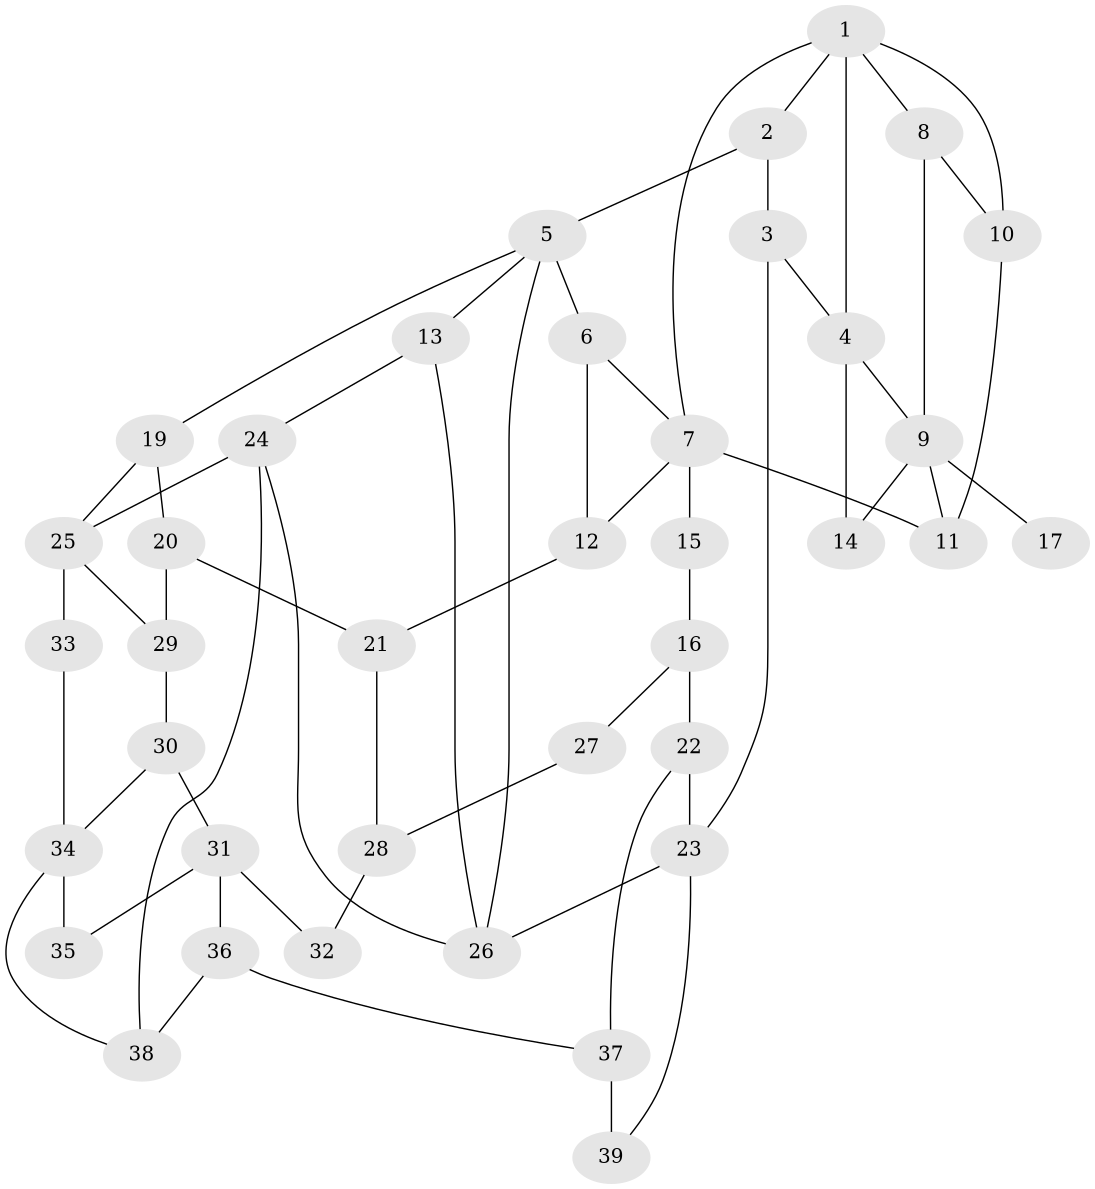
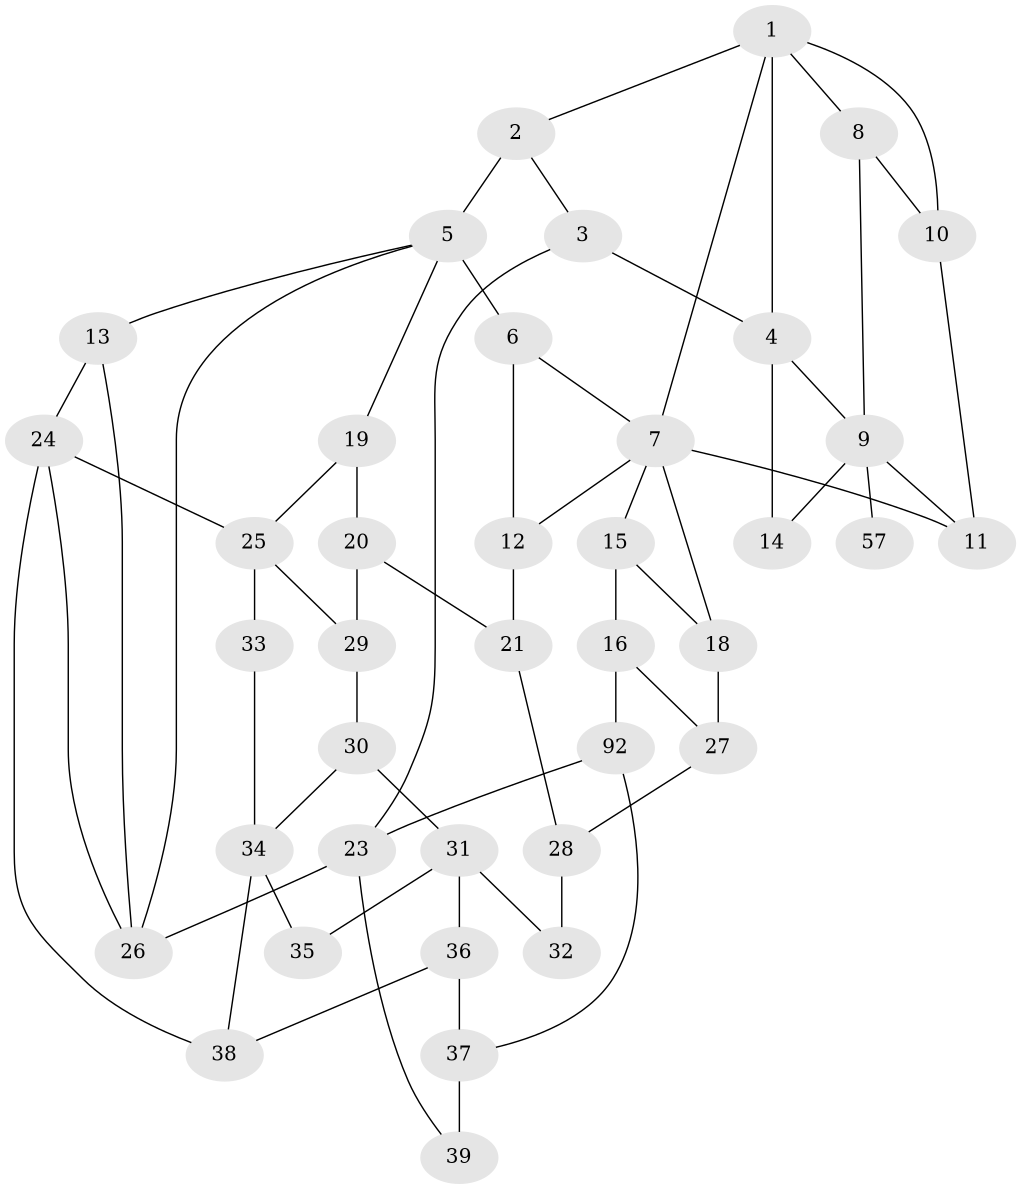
(1051, 543) -> (875, 543)
none -> (718, 646)
(690, 748) -> (616, 748)
